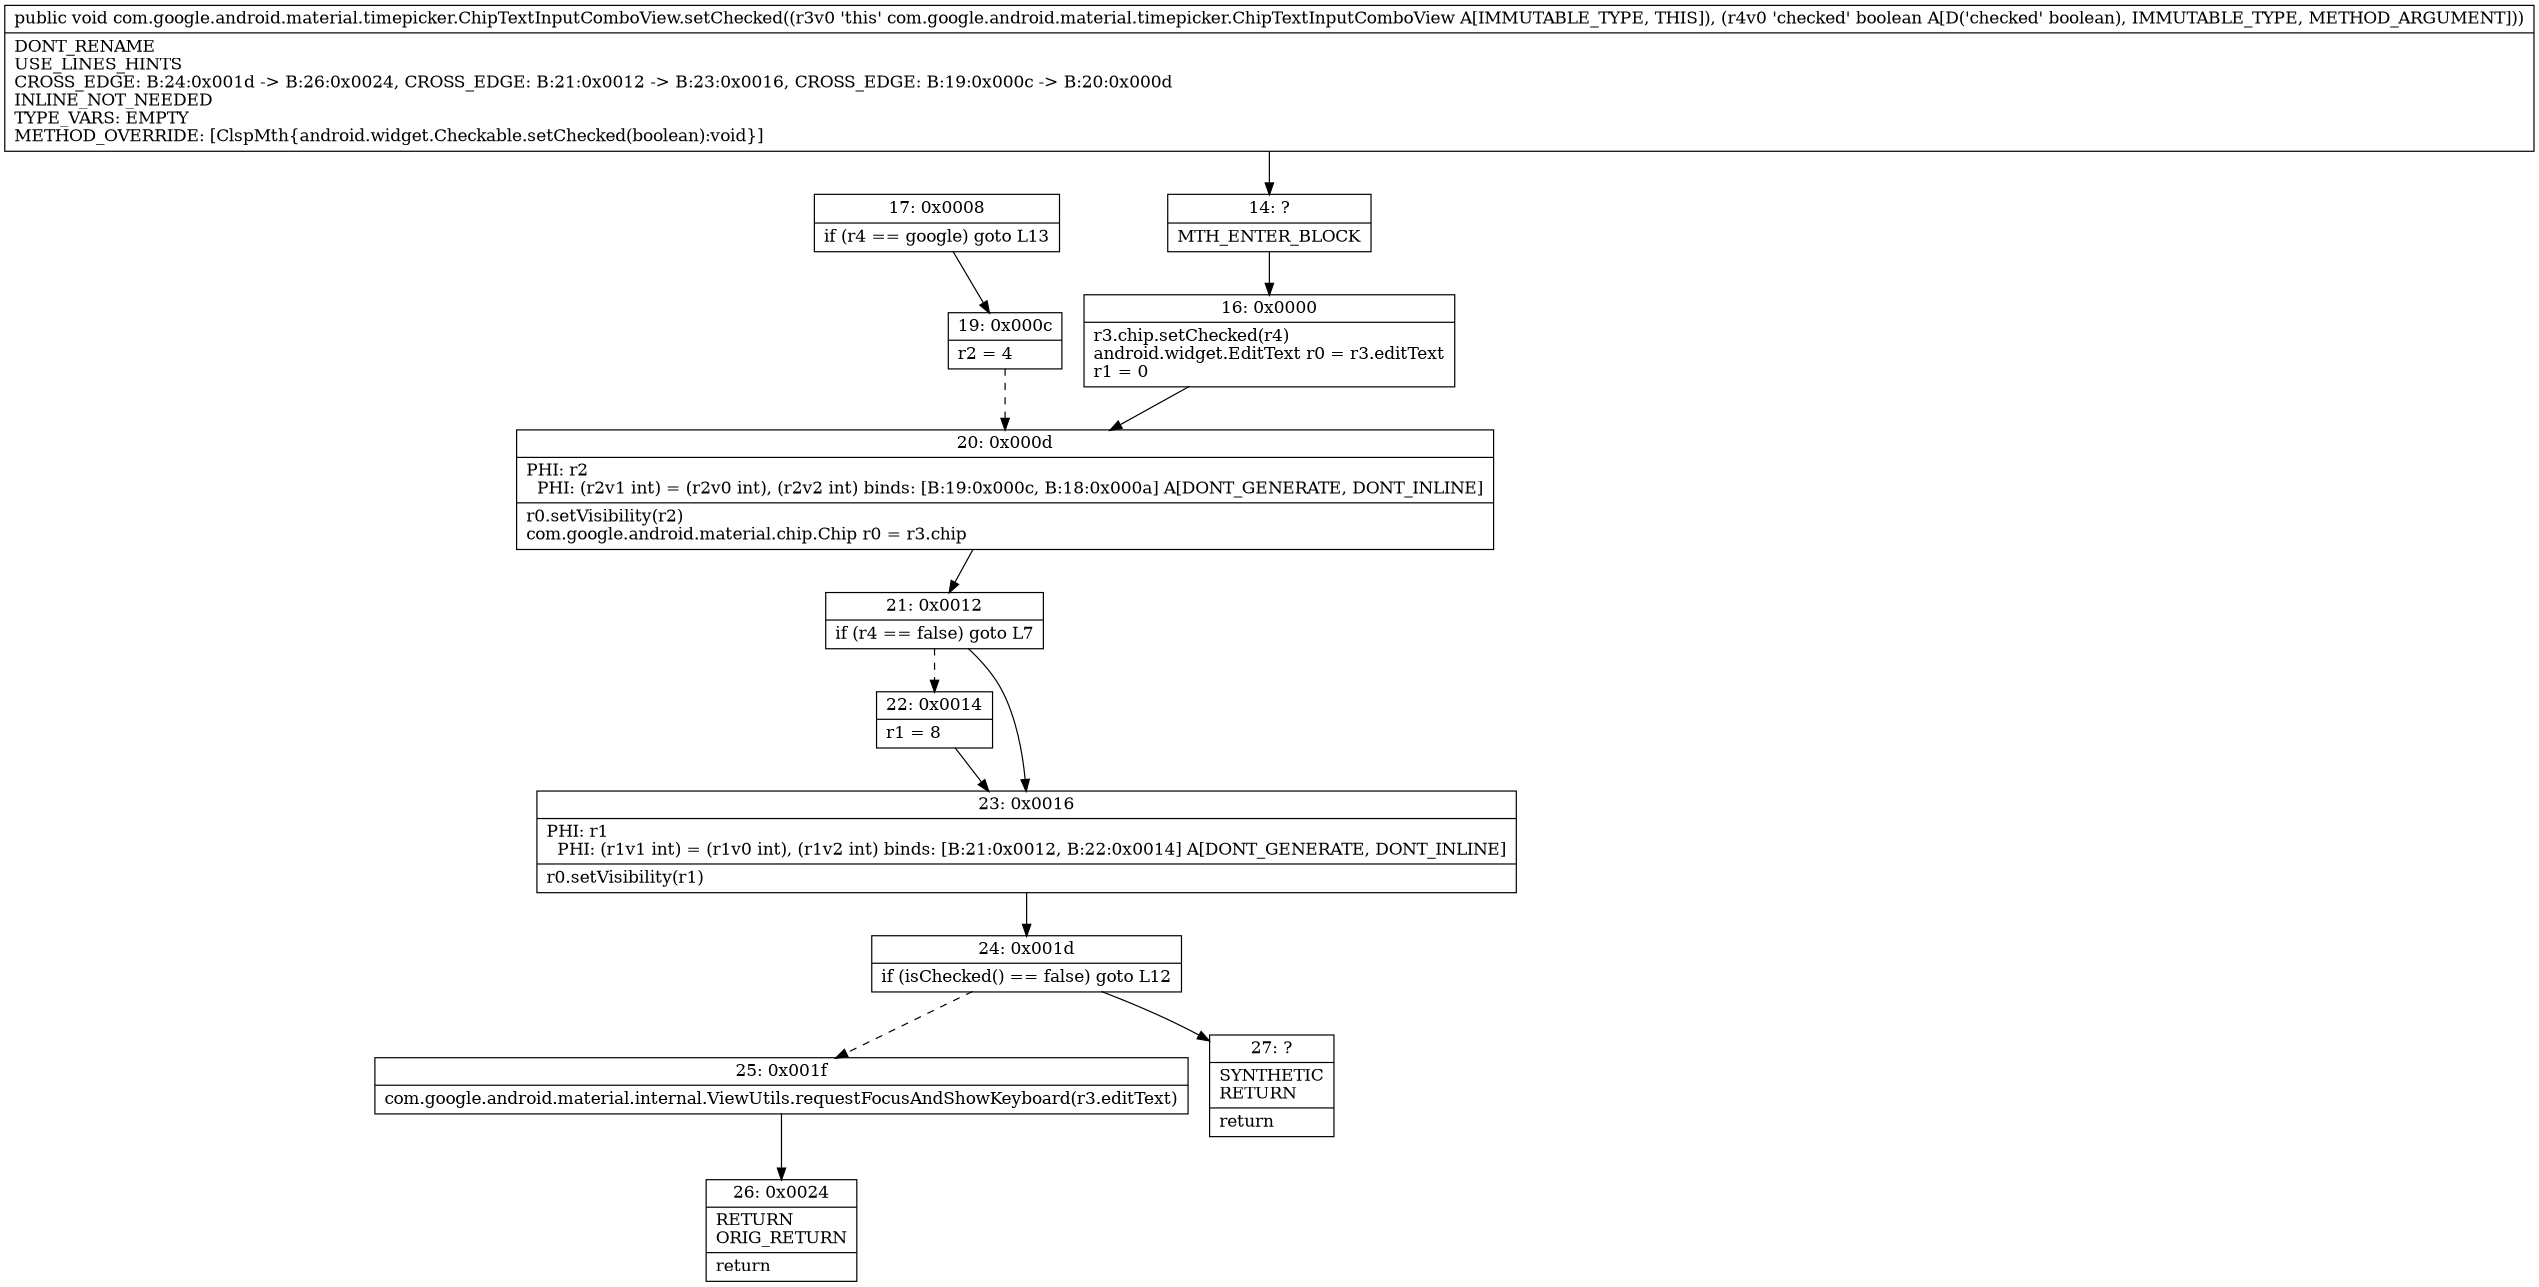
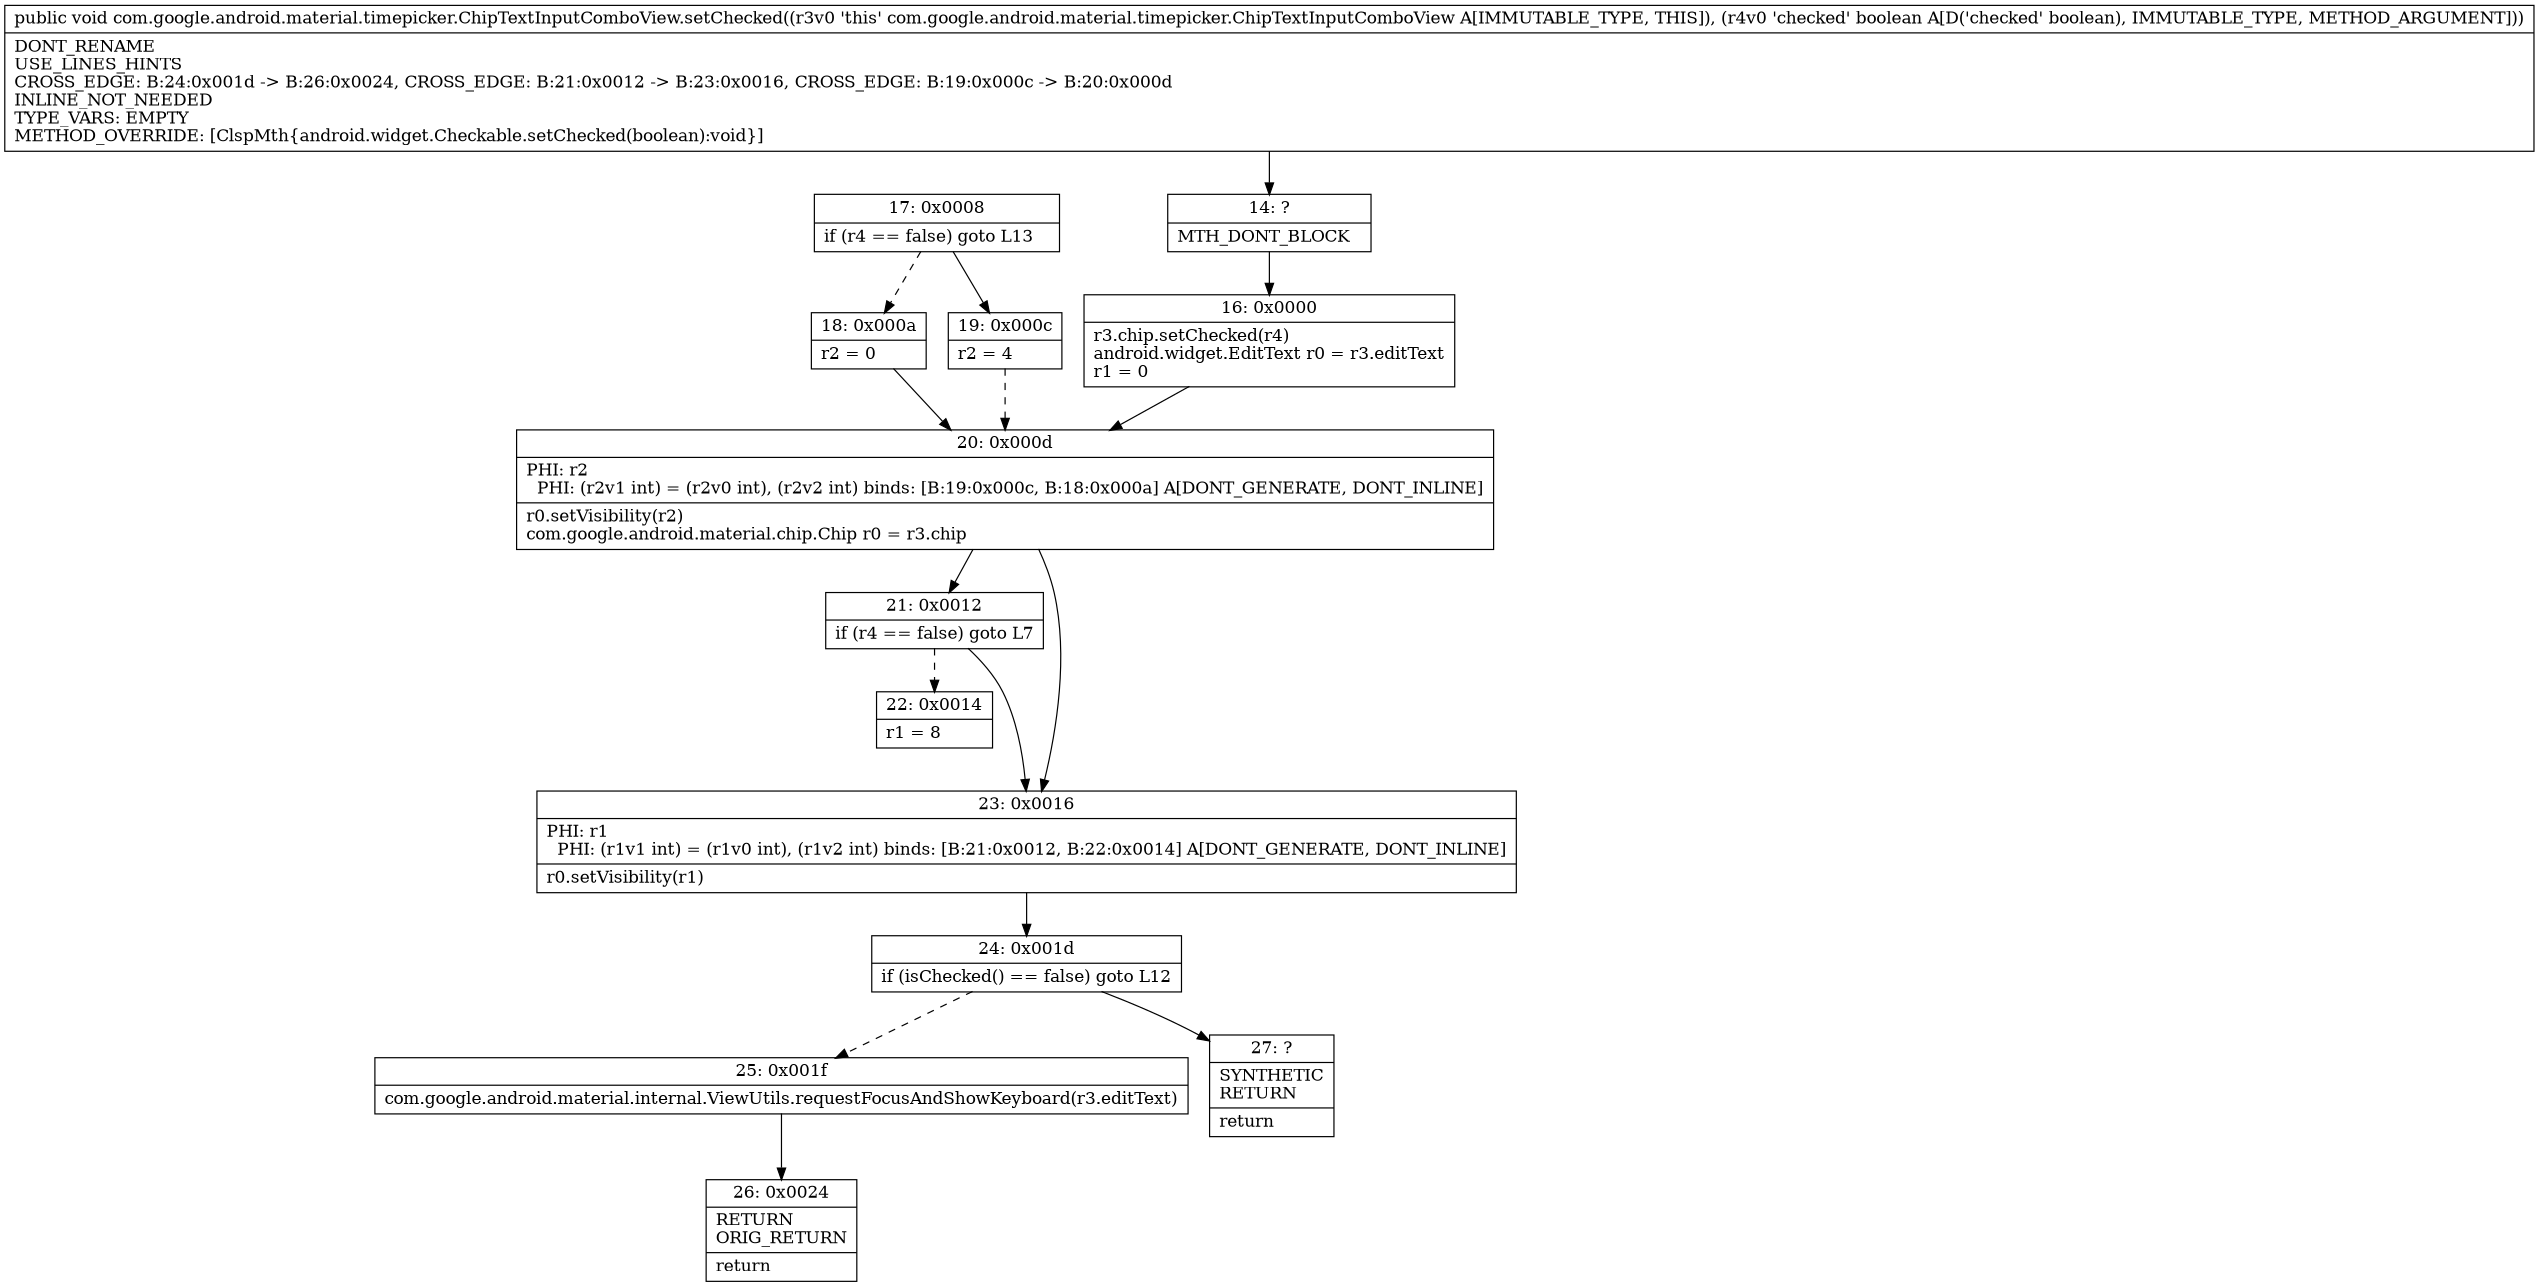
(937, 237) -> (929, 237)
(1269, 237) -> (1264, 237)
none -> (869, 341)
(968, 765) -> (1061, 663)
